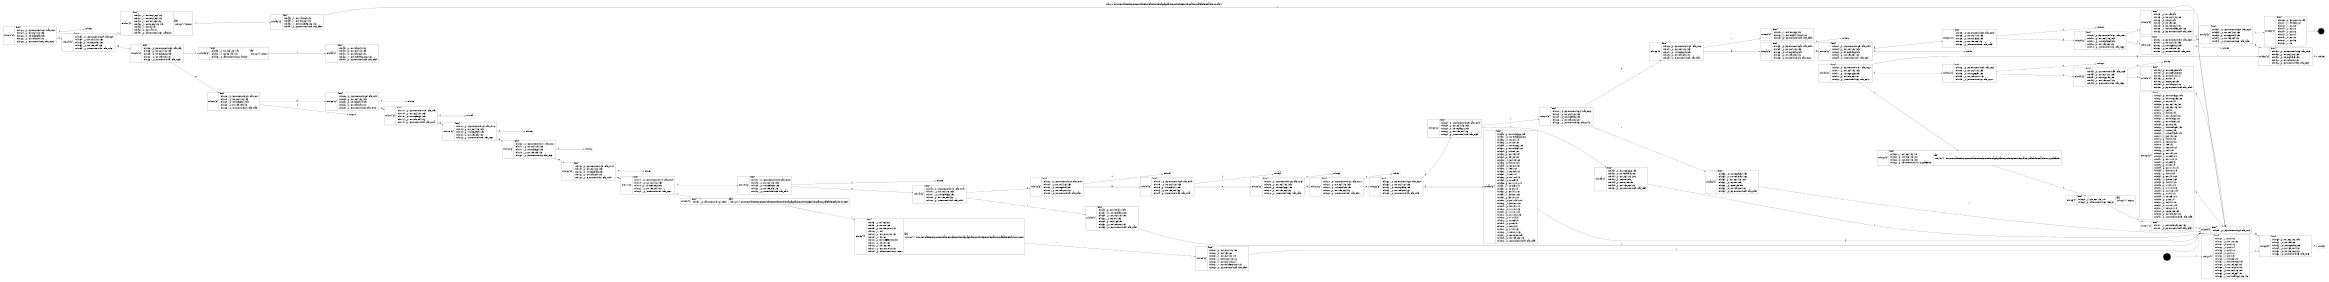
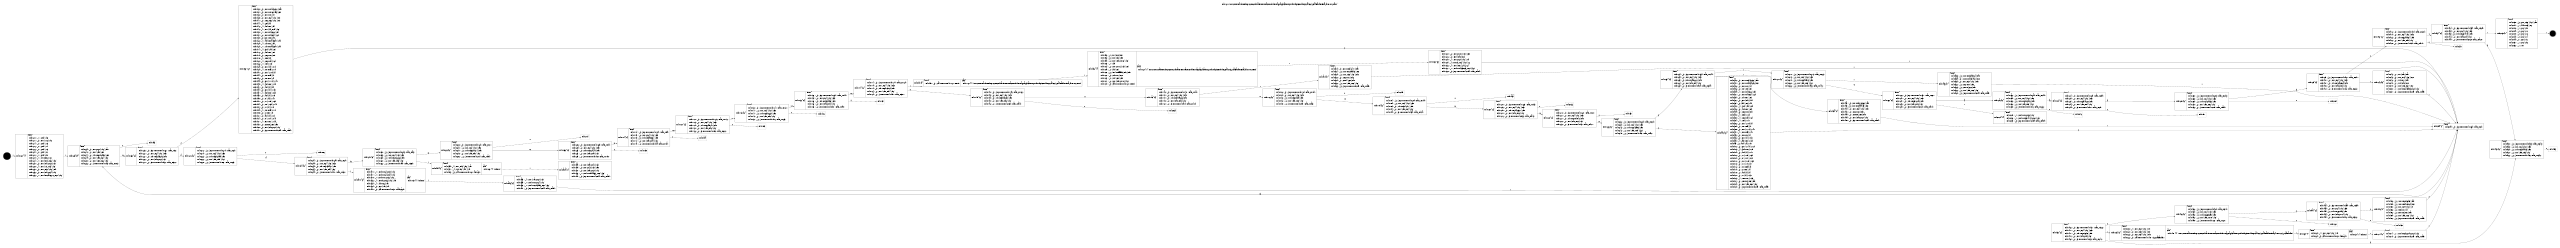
none -> (152, 156)
